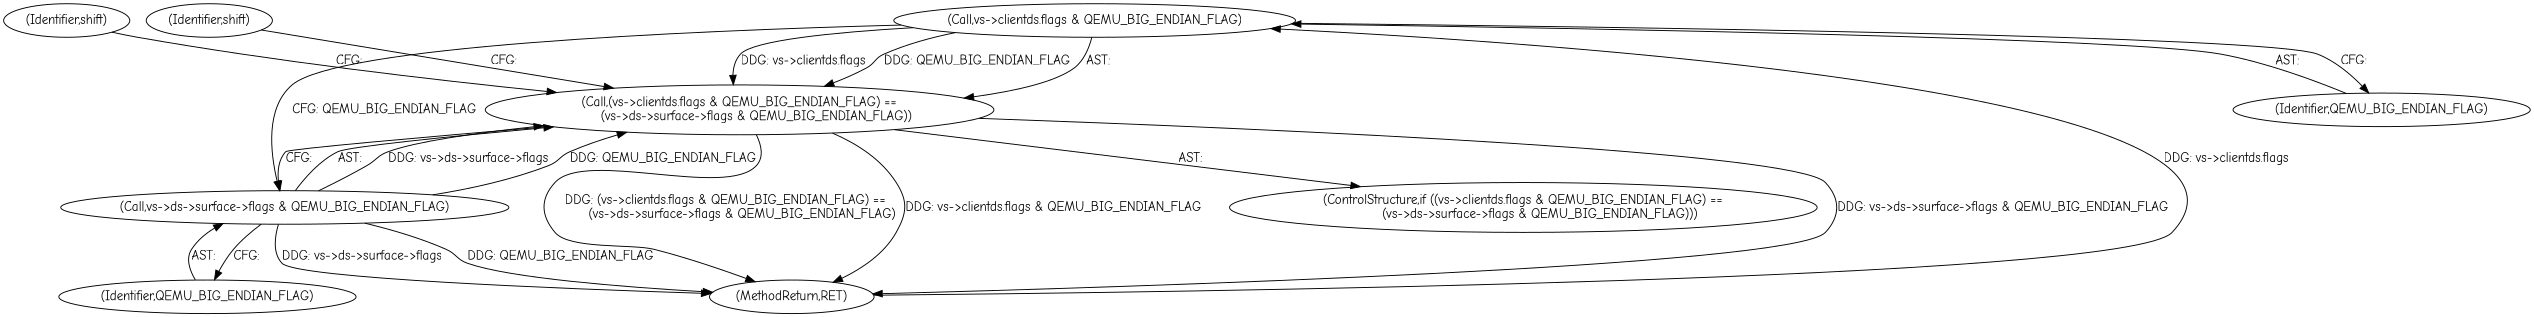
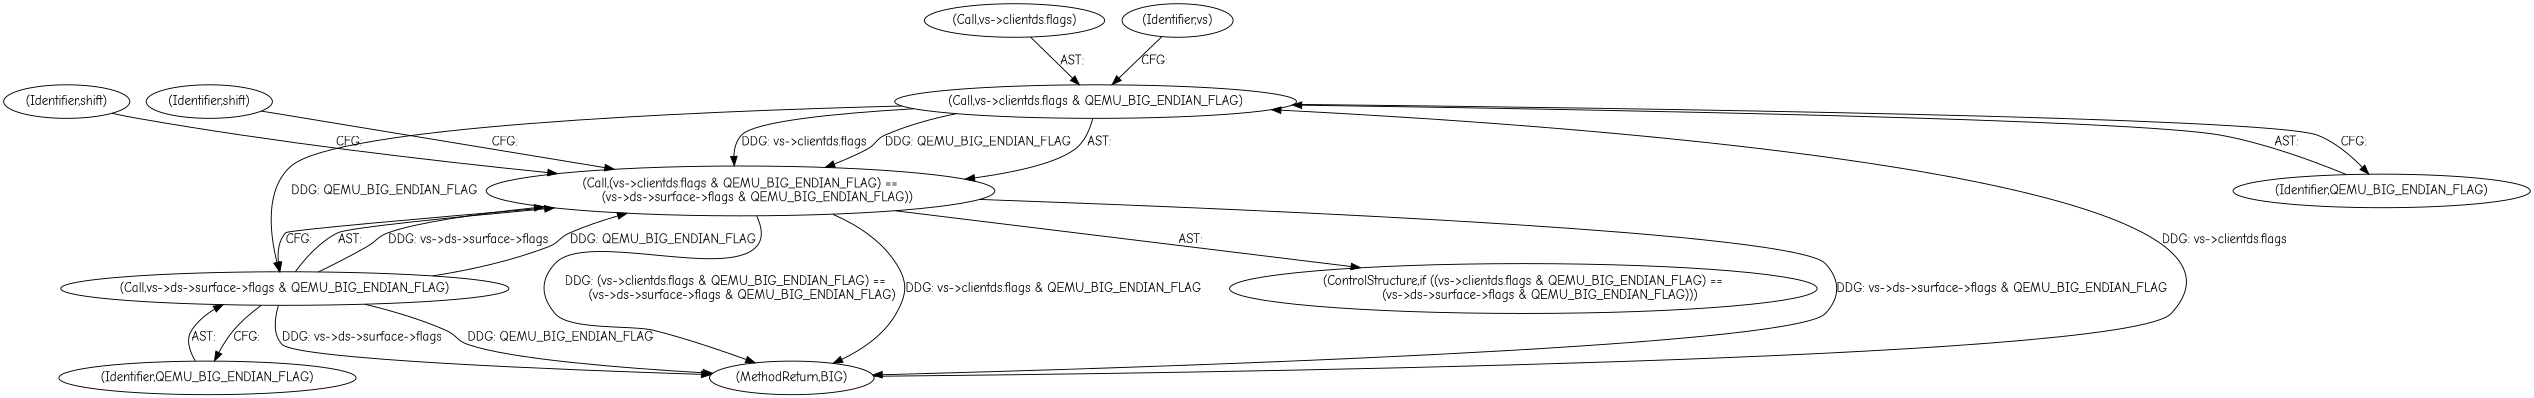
none -> (1015, 21)
none -> (1178, 21)
(385, 110) -> (385, 191)
(792, 297) -> (792, 378)
